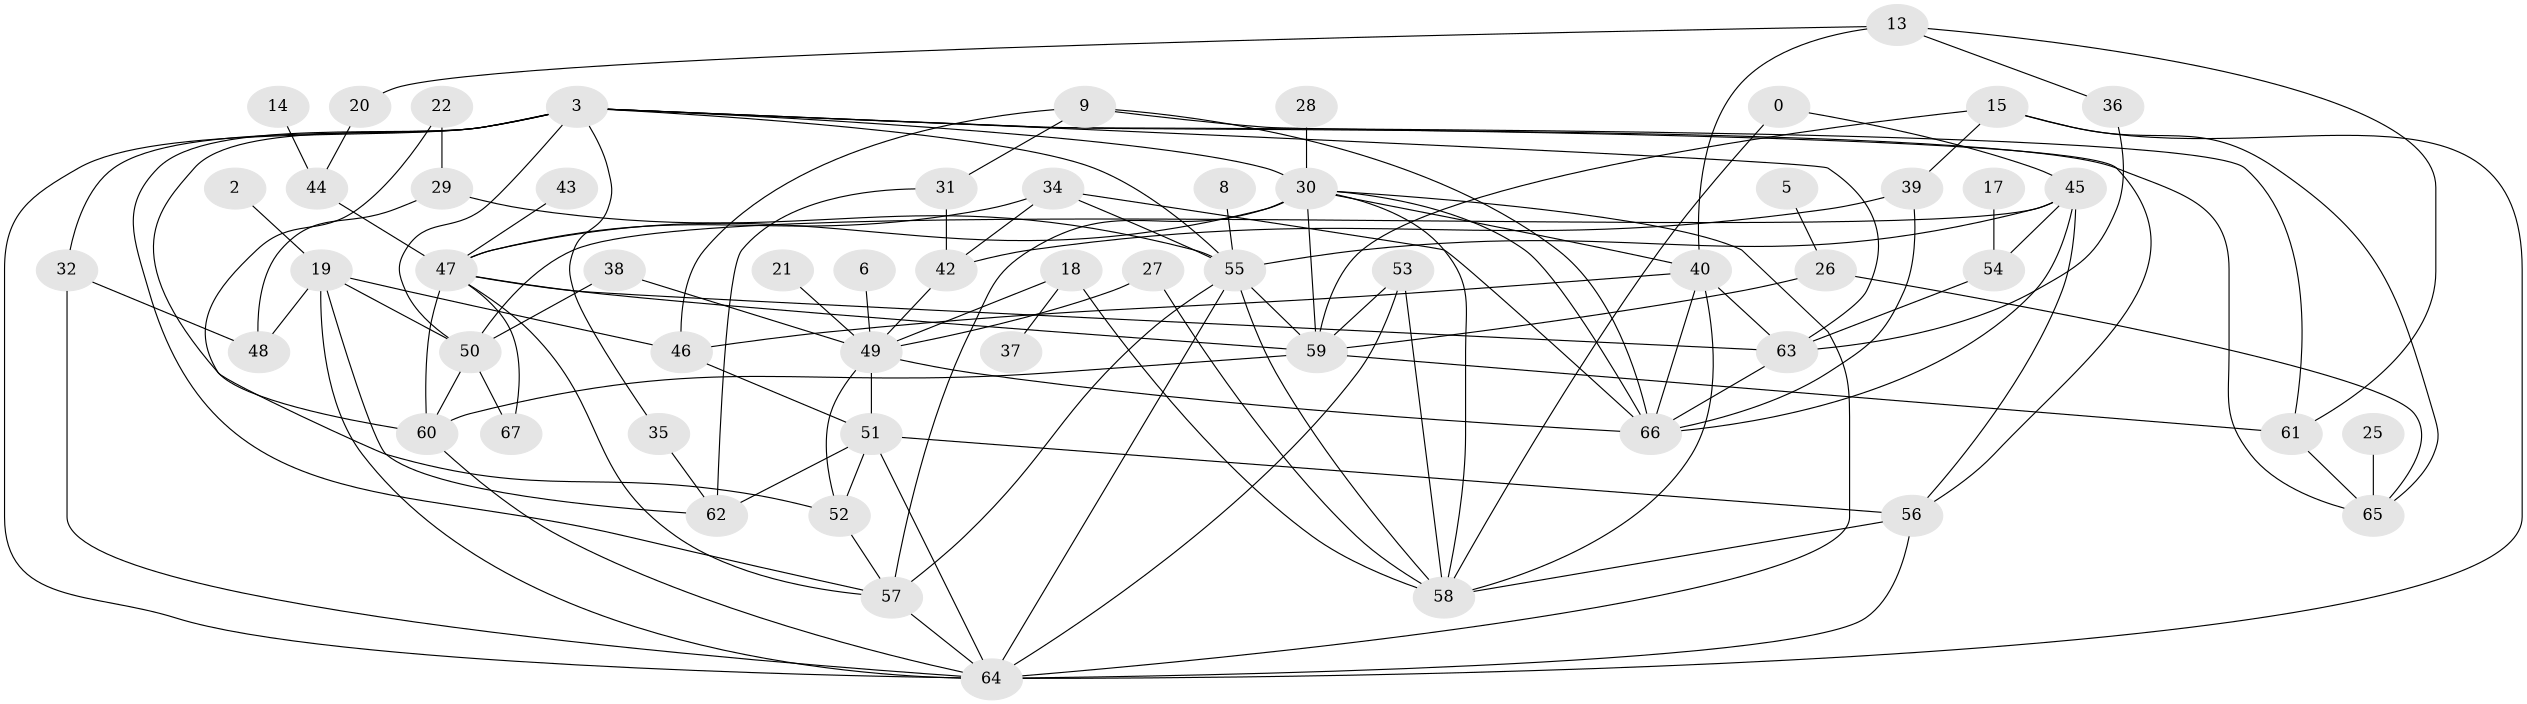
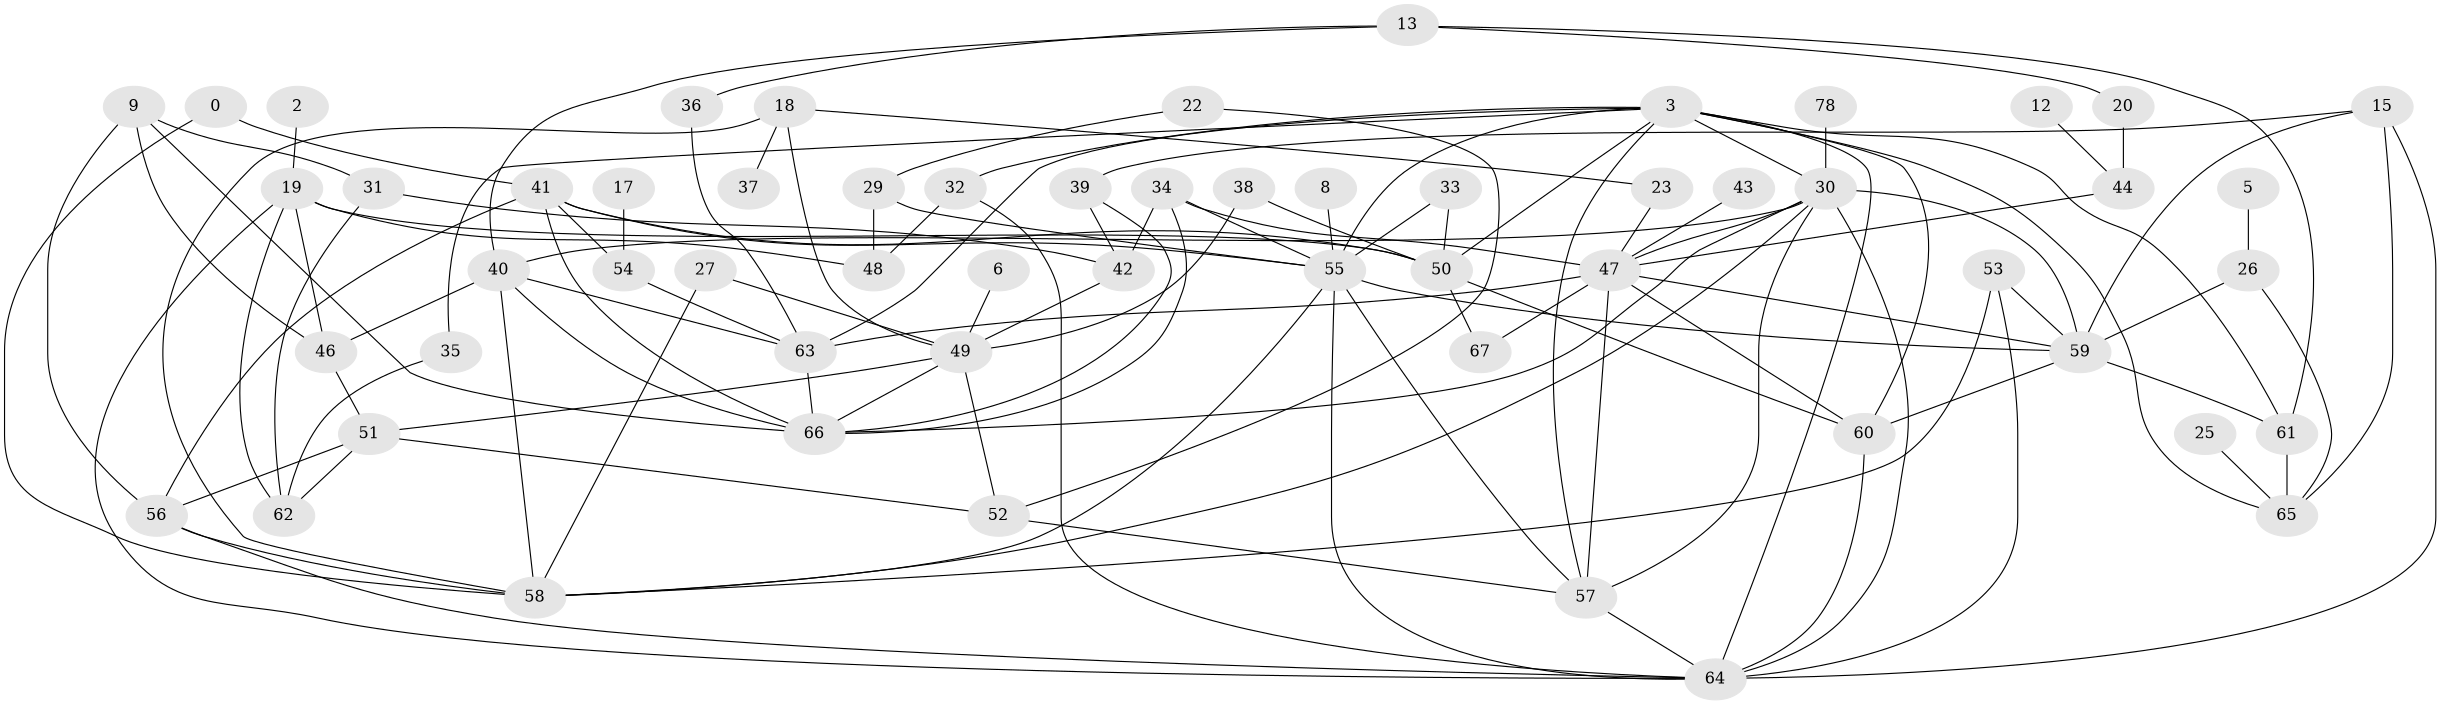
(278, 107) -> (2042, 107)
(1307, 107) -> (1826, 107)
none -> (1451, 189)
none -> (1662, 189)
(2076, 189) -> (542, 189)
(783, 270) -> none
(929, 552) -> none
